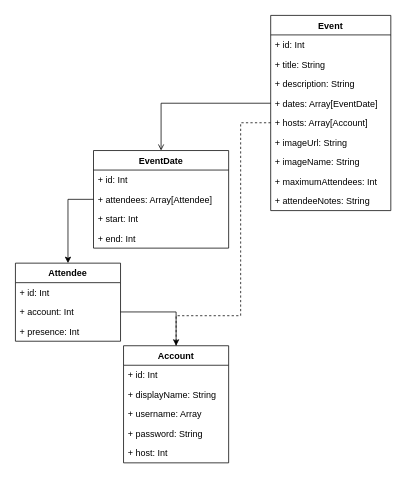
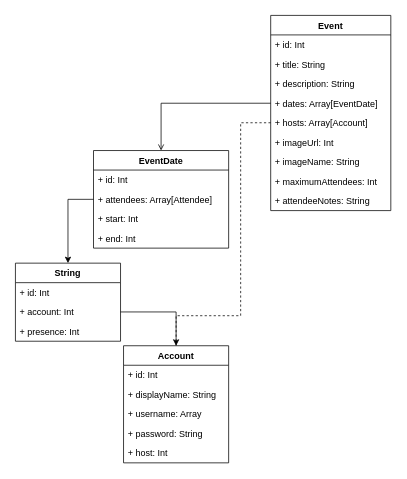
(313, 143) -> (306, 143)
(68, 273) -> (68, 273)
